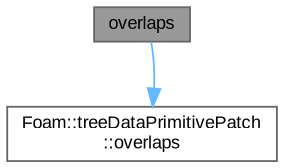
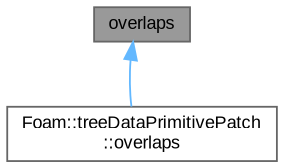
(154, 65) -> (130, 83)
